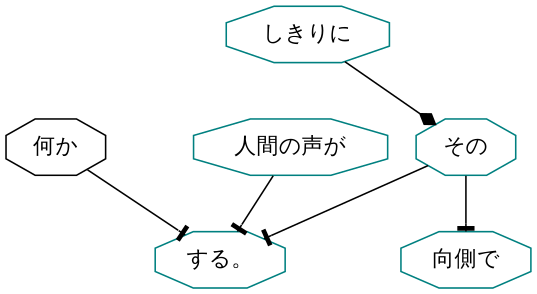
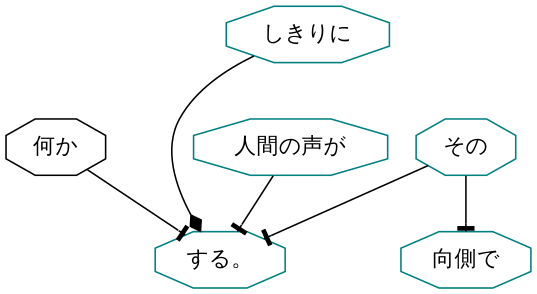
(382, 88) -> (179, 120)
